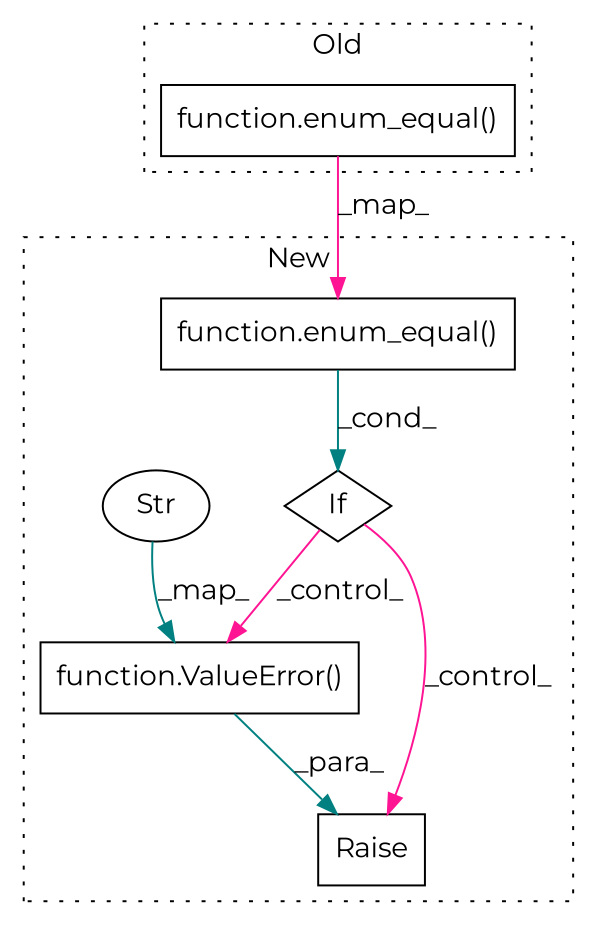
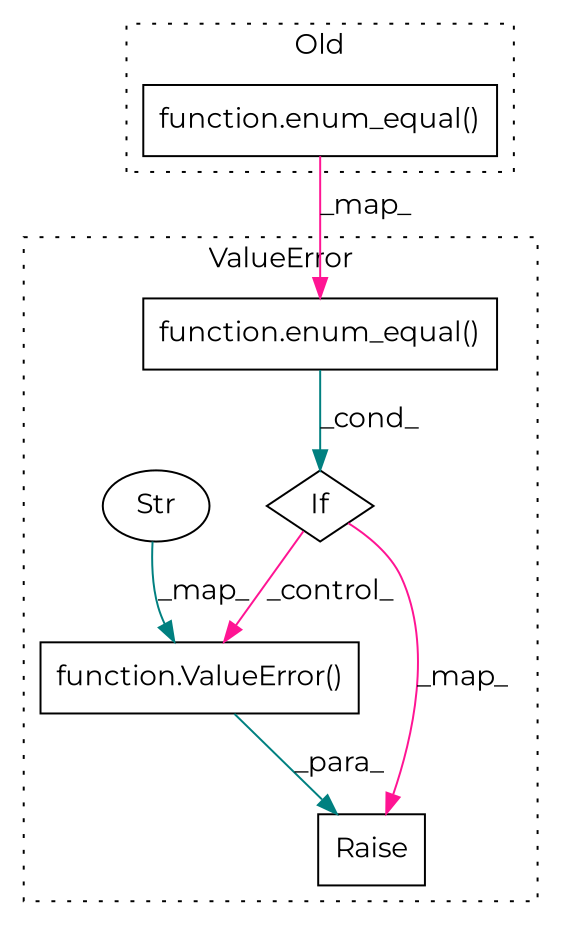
(298, 260) -> (281, 260)
(488, 678) -> (462, 678)
